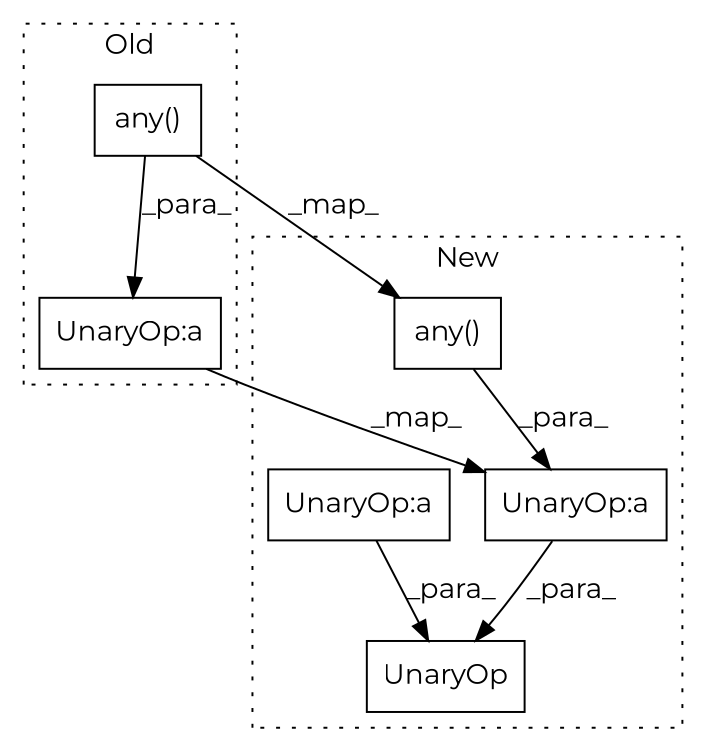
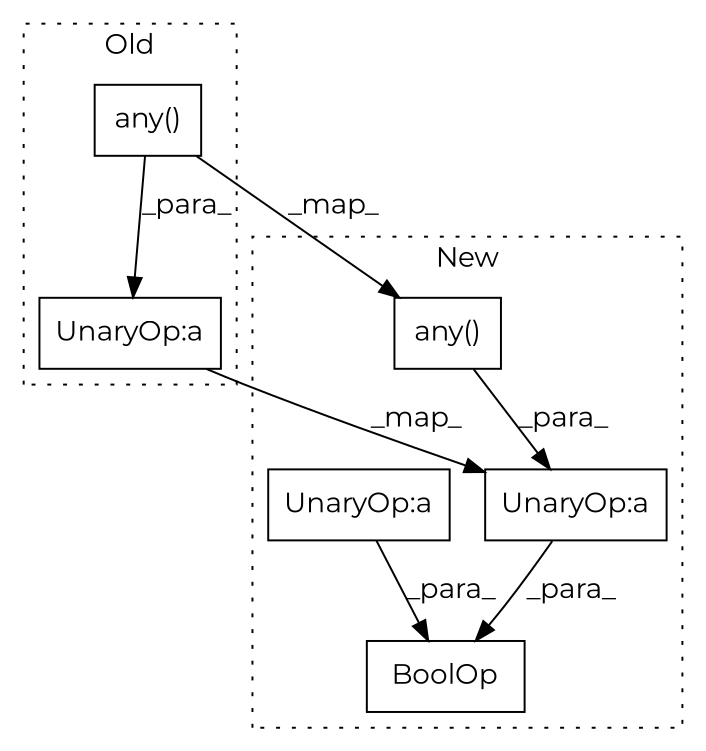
(446, 676) -> (446, 676)
